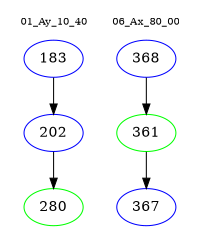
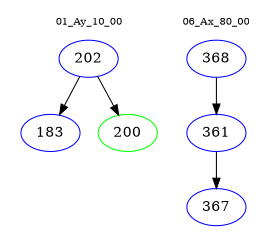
(54, 22) -> (89, 22)
(54, 91) -> (72, 91)
(146, 133) -> (216, 133)
(54, 207) -> (128, 133)
